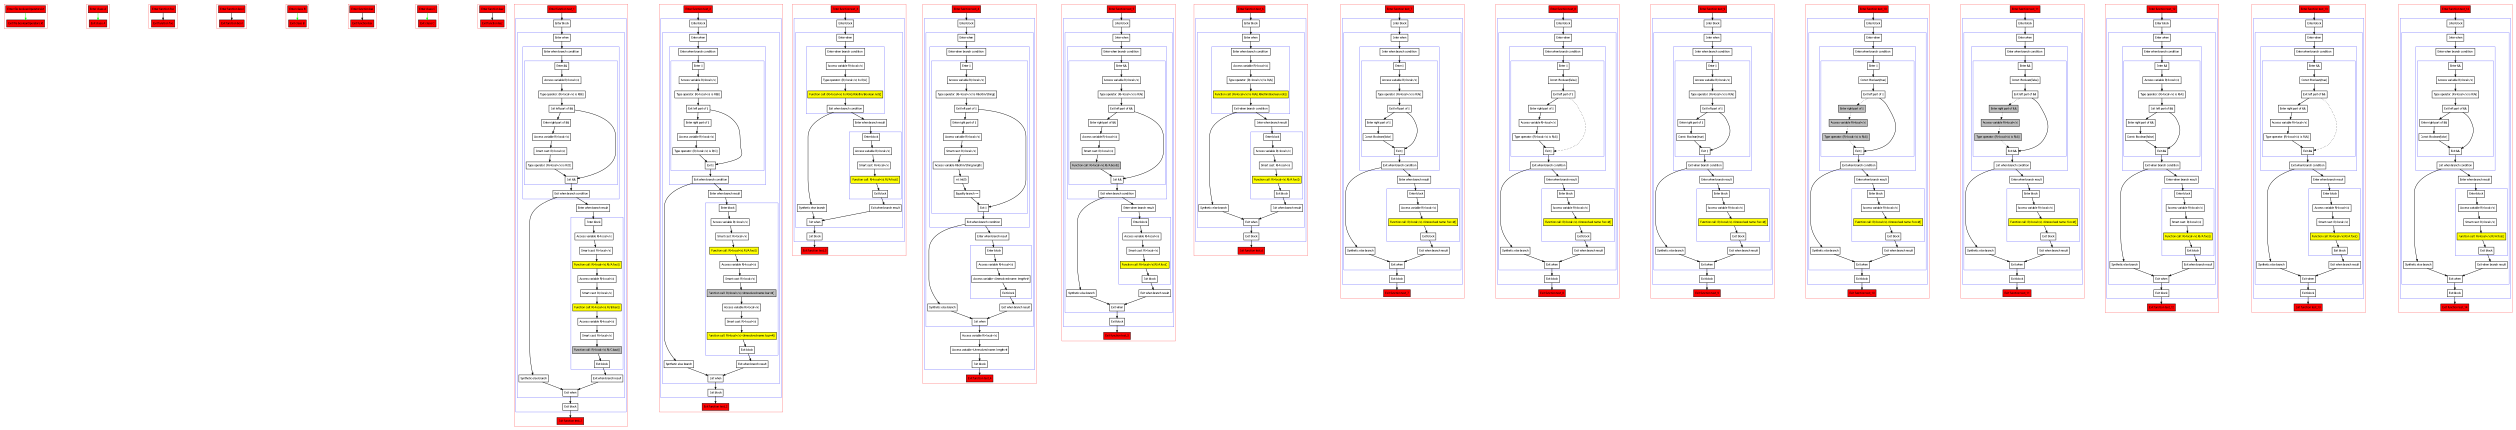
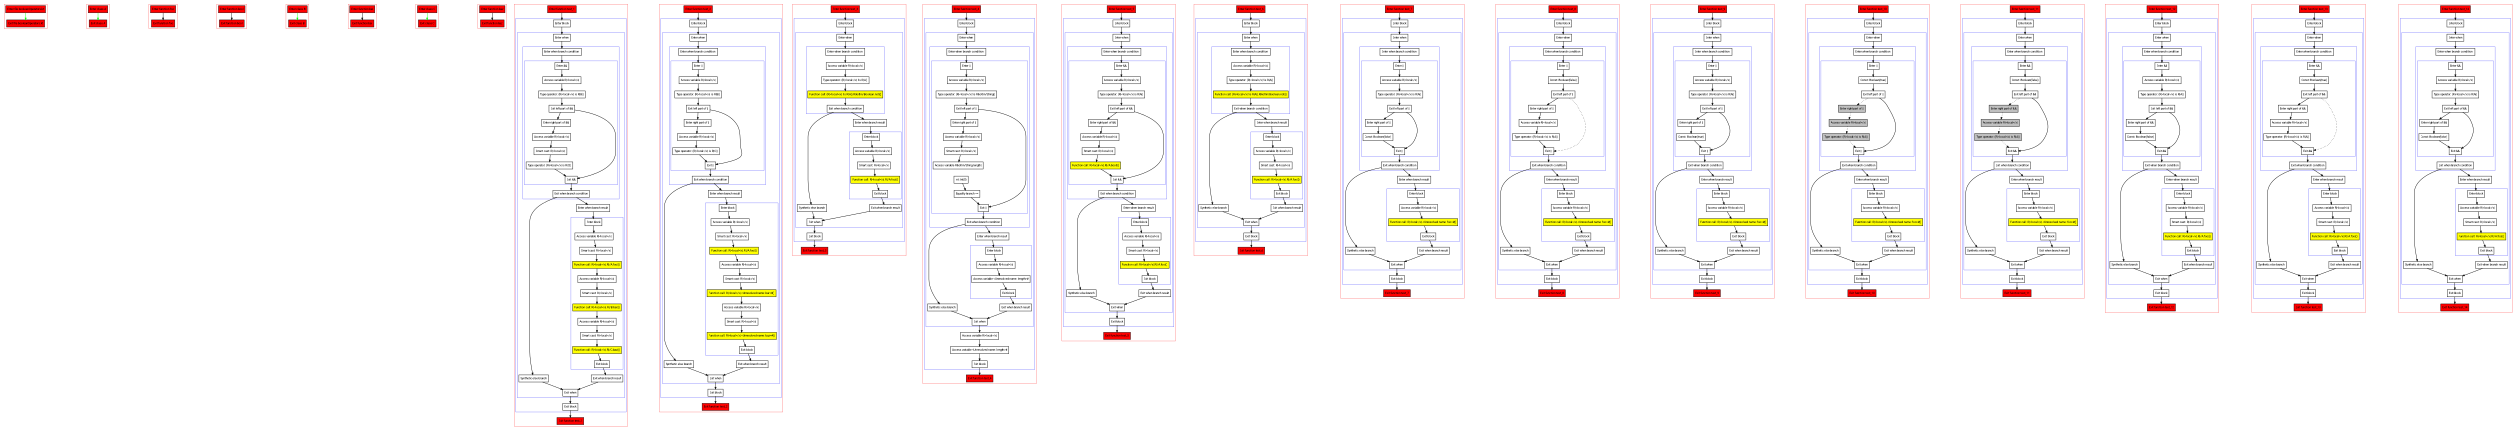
(1096, 165) -> (1096, 165)
(959, 172) -> none
(742, 293) -> (742, 293)
(597, 350) -> (597, 350)
